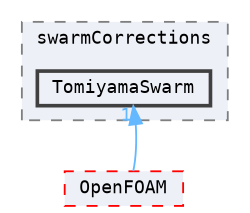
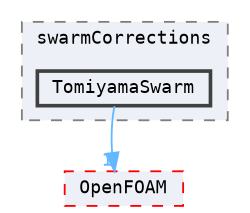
(136, 148) -> (112, 132)
